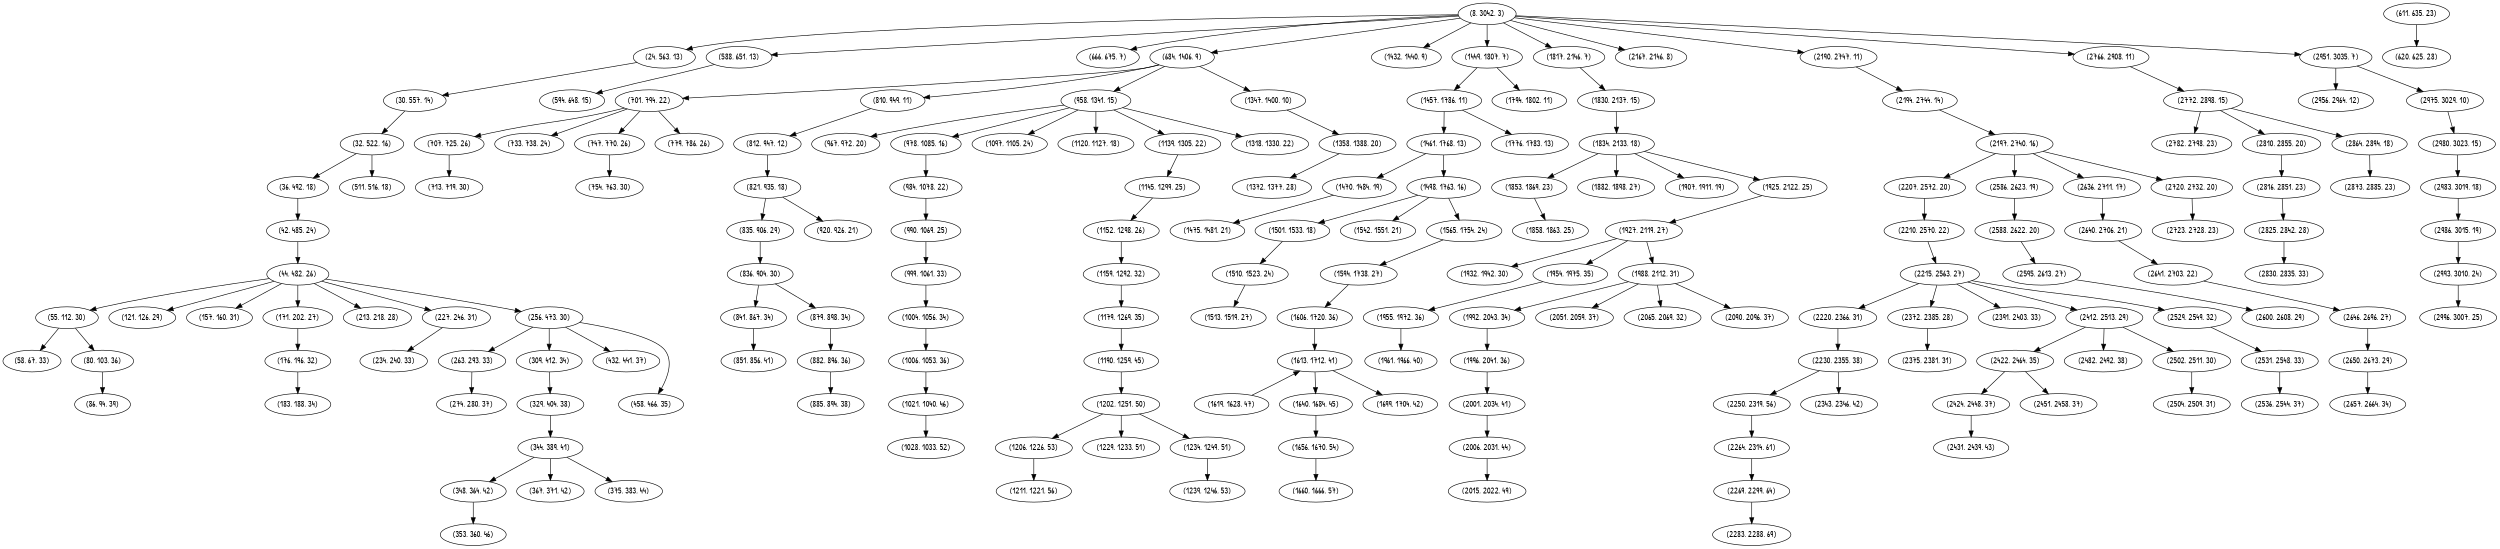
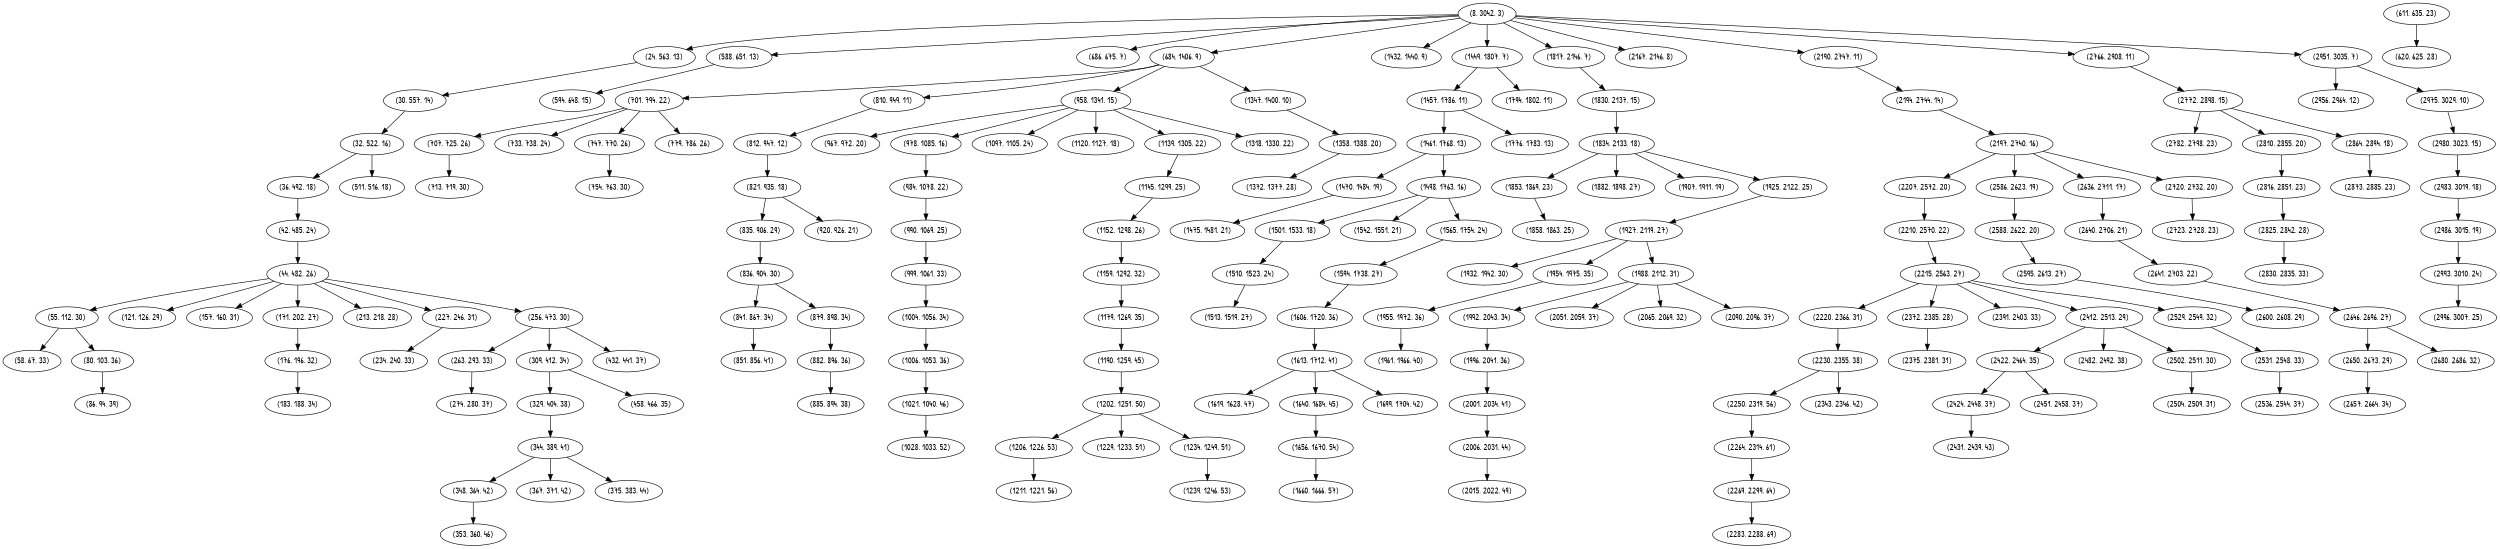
(1108, 57) -> (1108, 57)
(643, 338) -> (597, 382)
none -> (2456, 361)
(1273, 385) -> (1273, 381)
